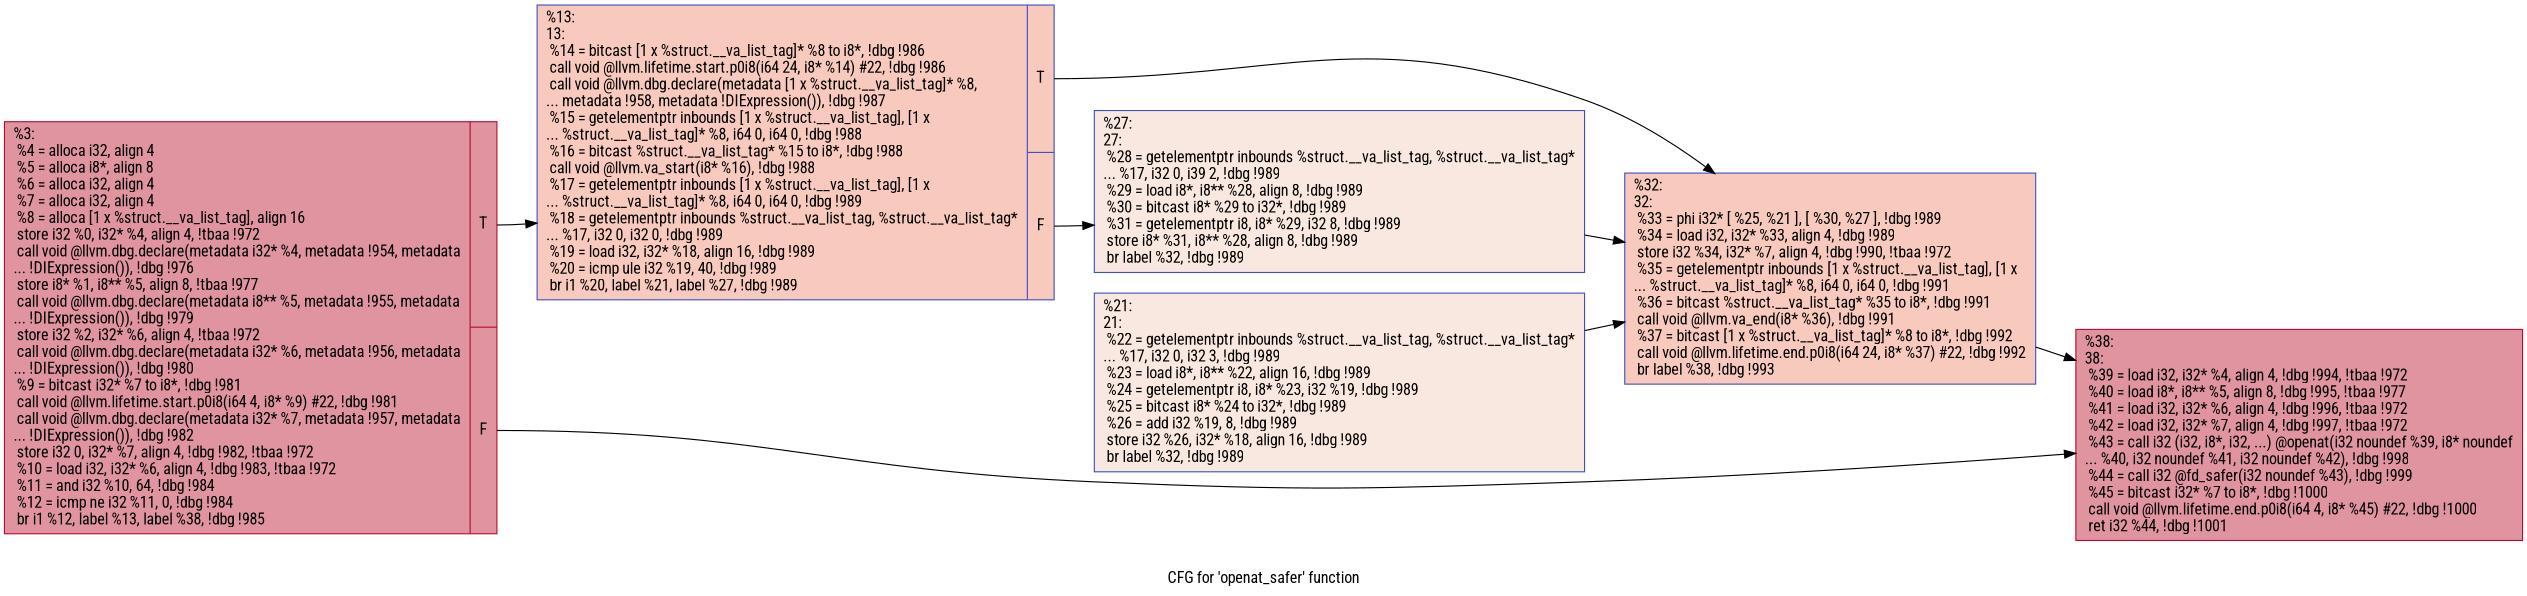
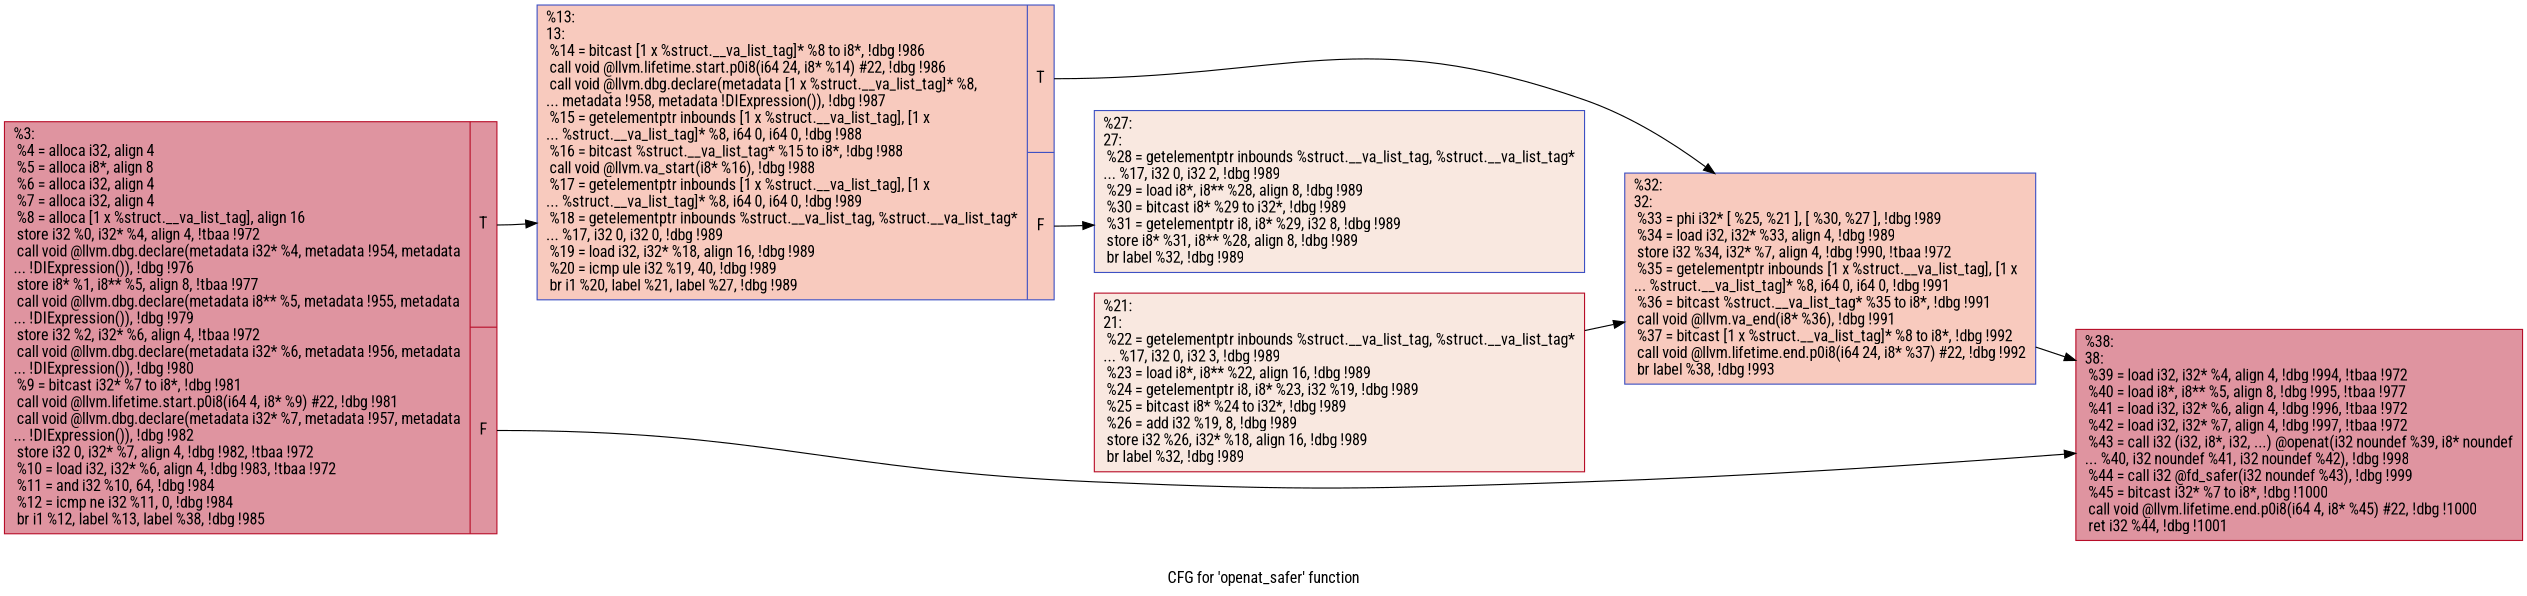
(1192, 174) -> (1192, 174)
(1599, 238) -> none
(1339, 382) -> (1339, 382)
